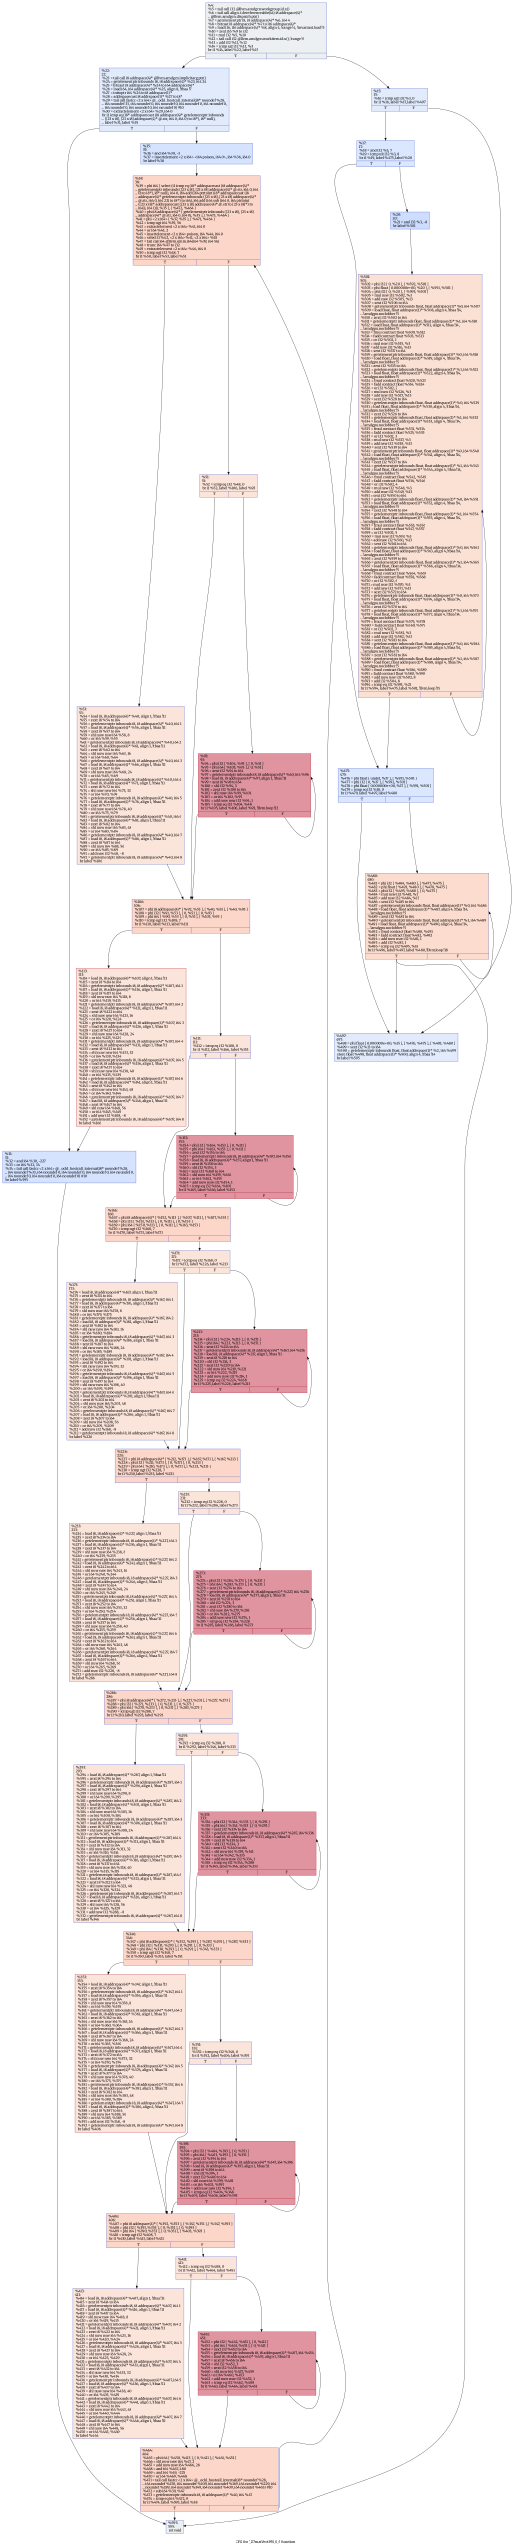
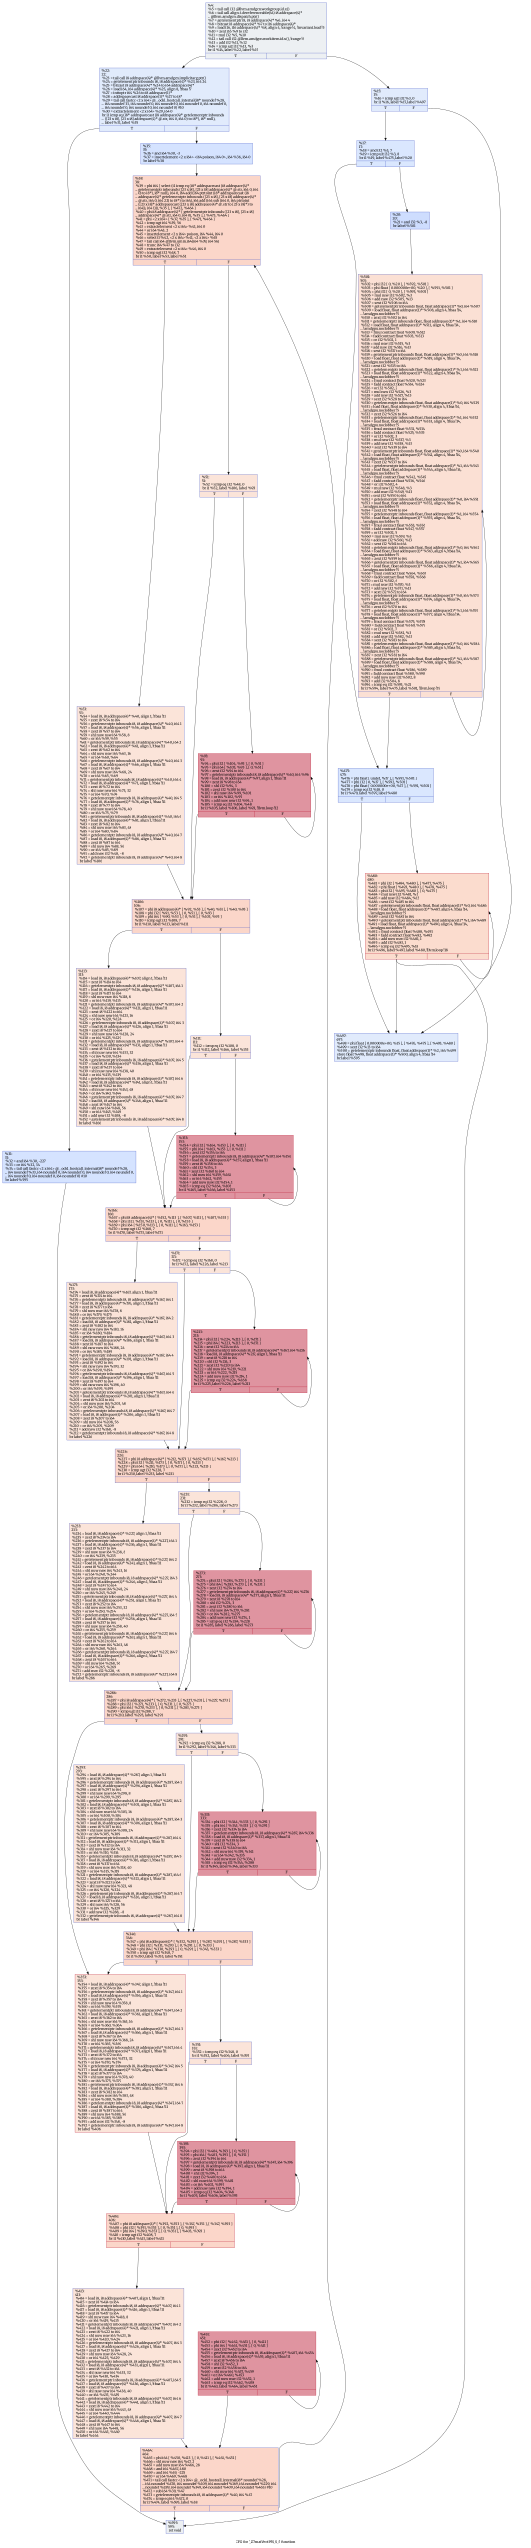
(369, 793) -> (369, 793)
(427, 916) -> (427, 916)
(131, 1047) -> (131, 1047)
(84, 1138) -> (156, 1166)
(136, 1743) -> (65, 1840)
(170, 2231) -> (170, 2231)
(206, 2268) -> none
